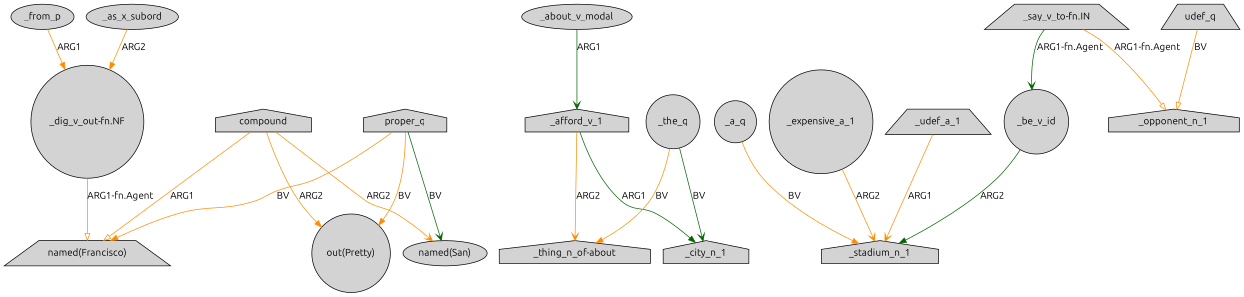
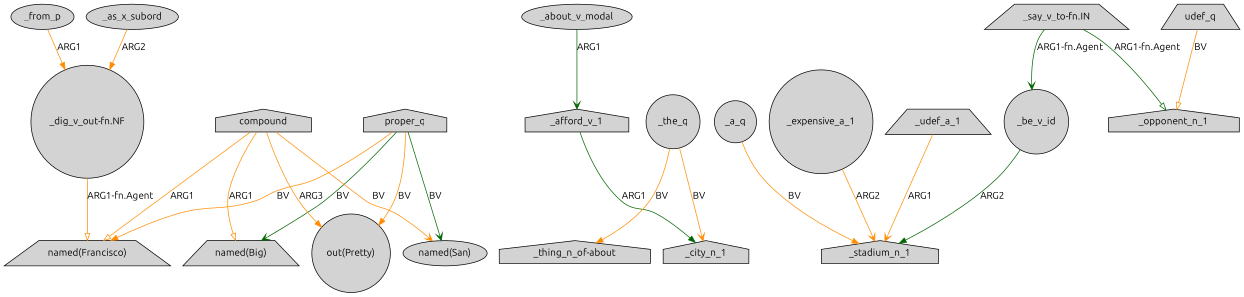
(1126, 63) -> (1126, 63)
(576, 183) -> none
(690, 191) -> (690, 191)
(311, 196) -> (311, 196)
(379, 196) -> (379, 196)
none -> (241, 253)
